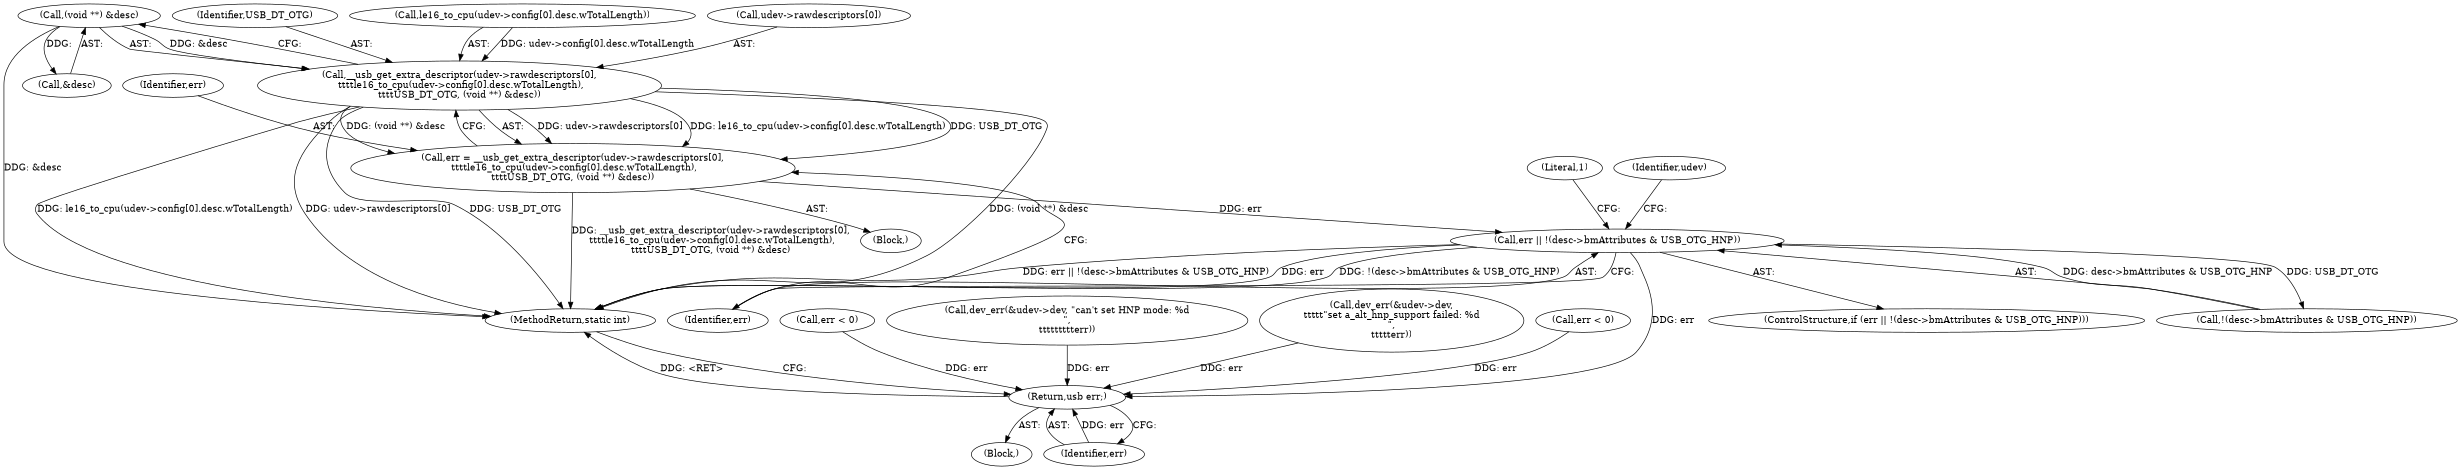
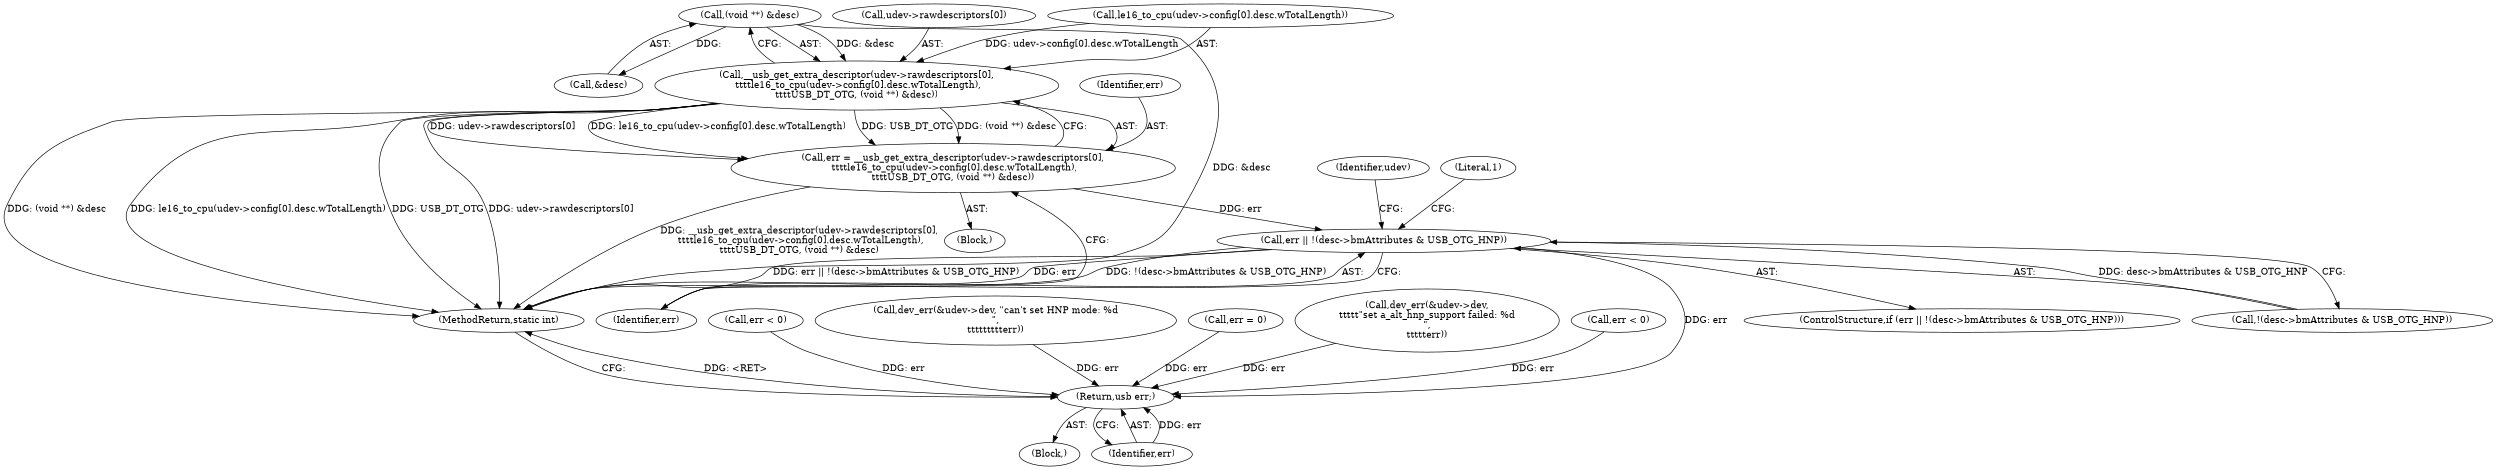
(255, 16) -> none
(2333, 272) -> (2335, 272)
none -> (1236, 321)
